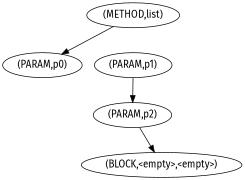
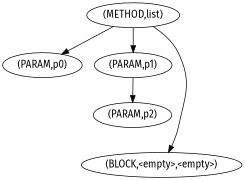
none -> (133, 37)
(145, 137) -> (186, 81)
